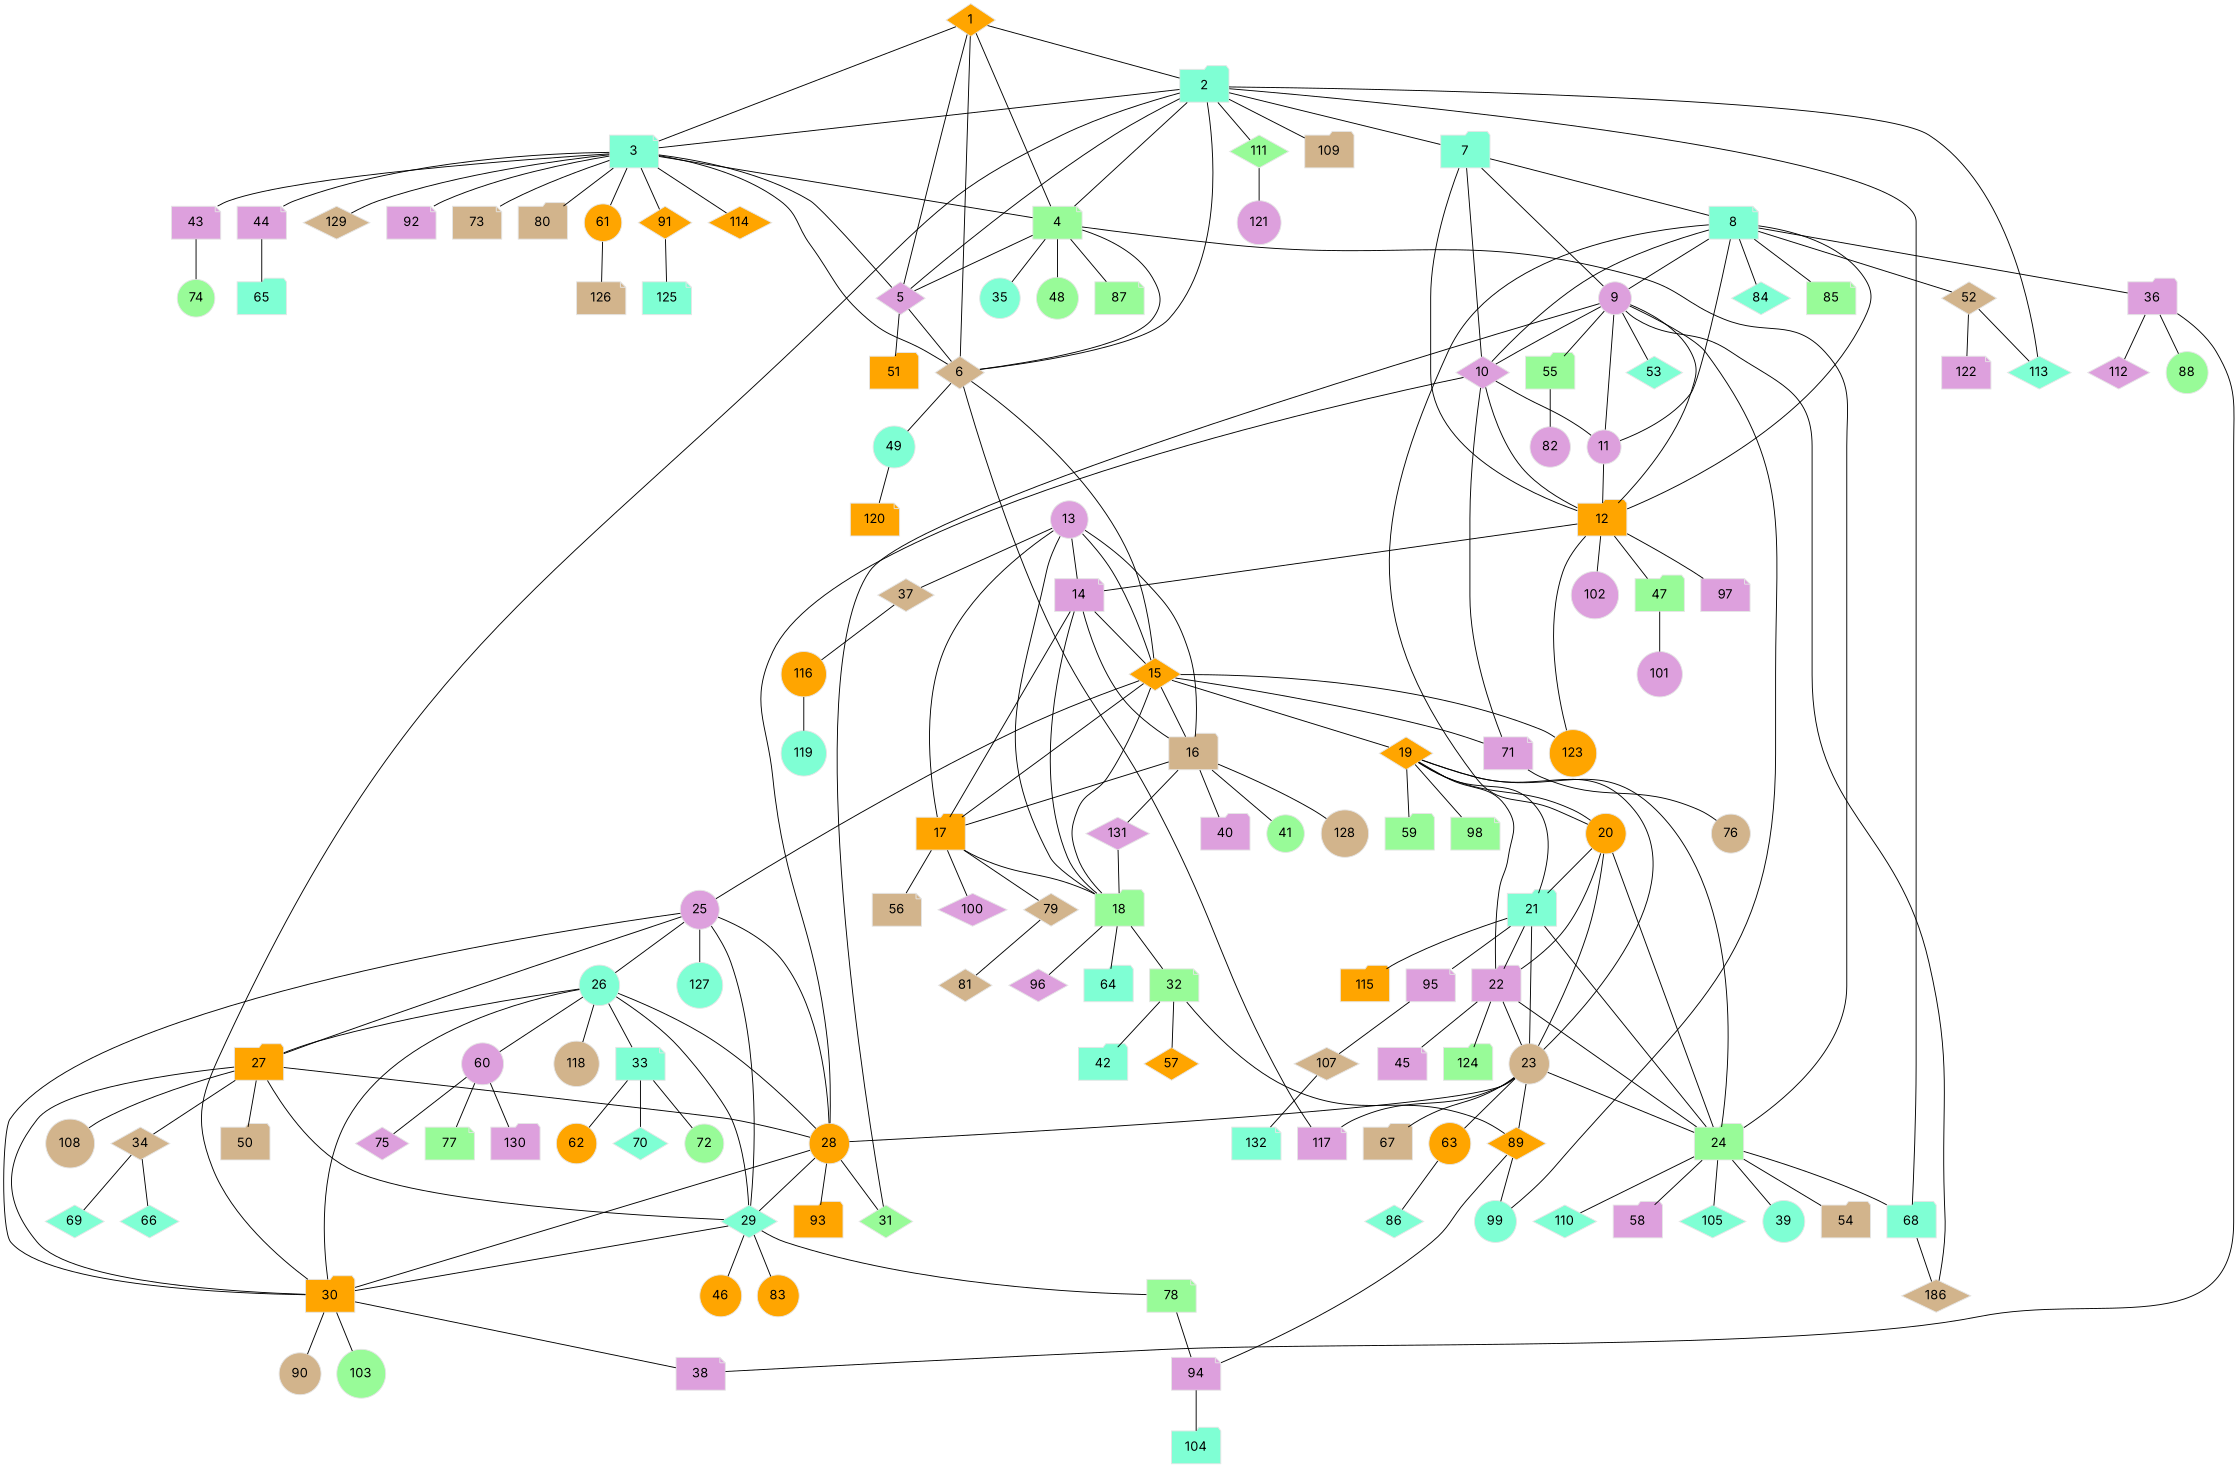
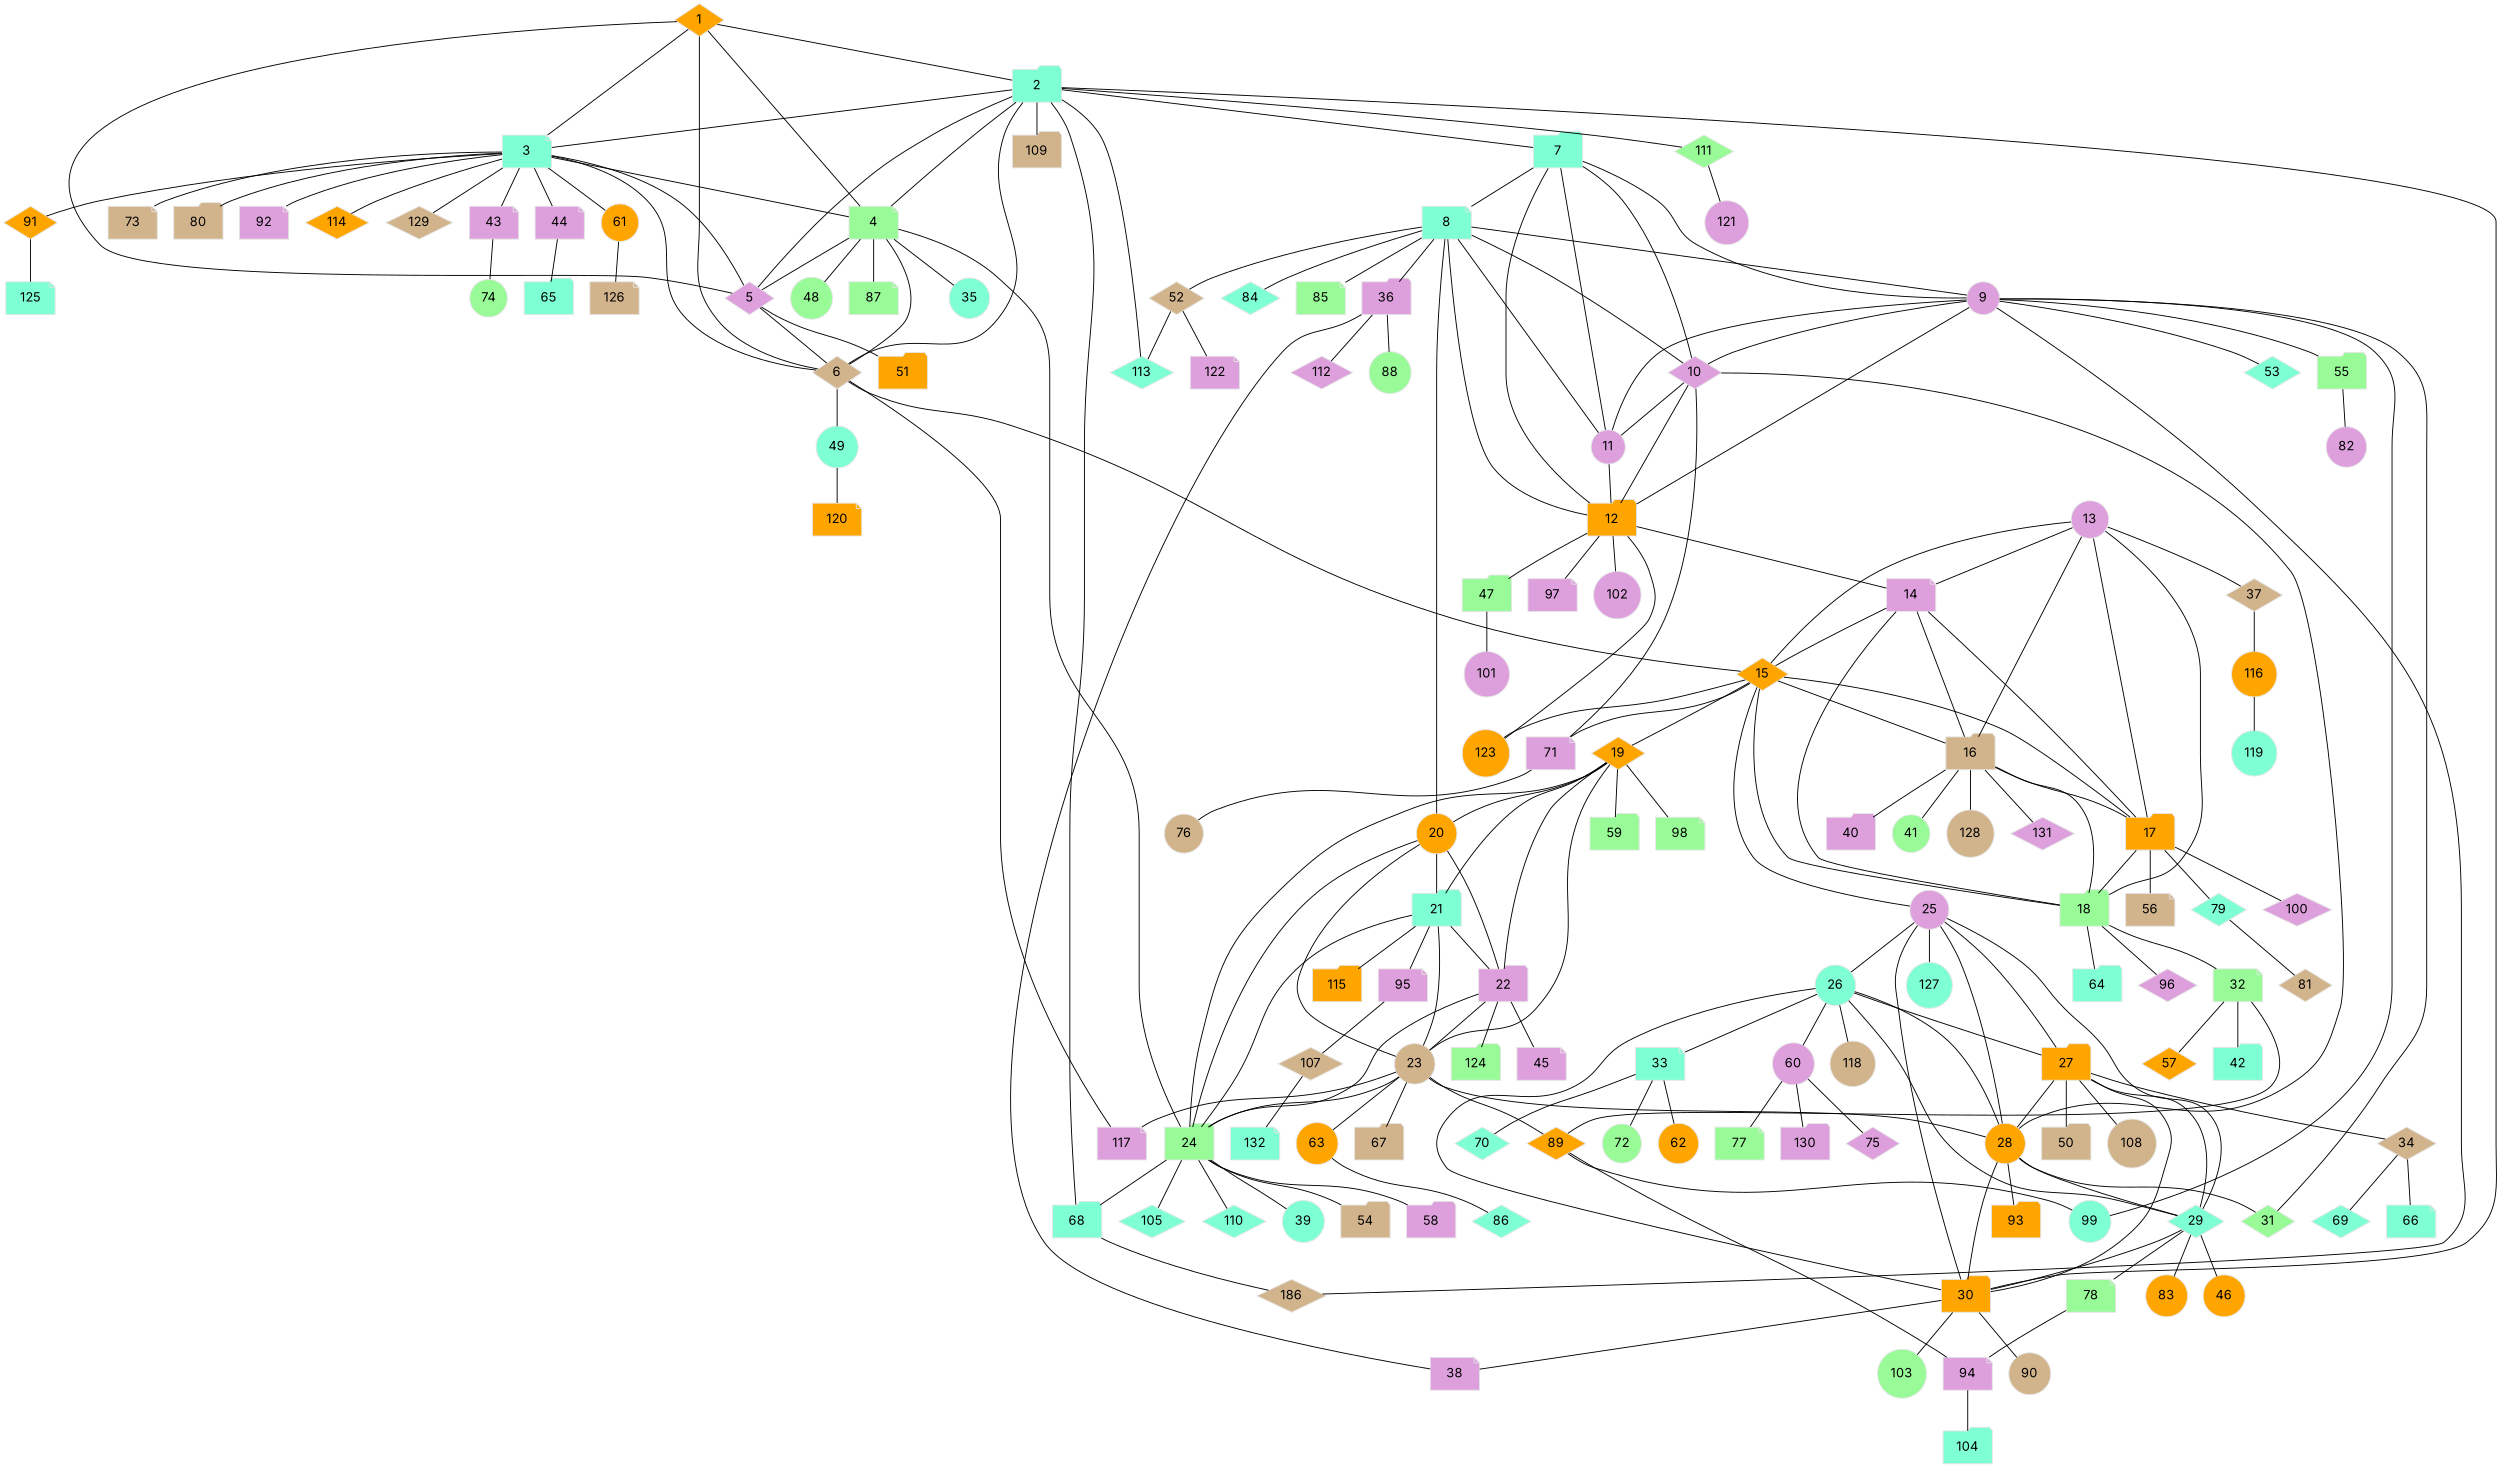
none -> (1584, 306)
(1119, 872) -> (2078, 804)
(1051, 910) -> (2219, 910)
(150, 1221) -> (2411, 1221)
